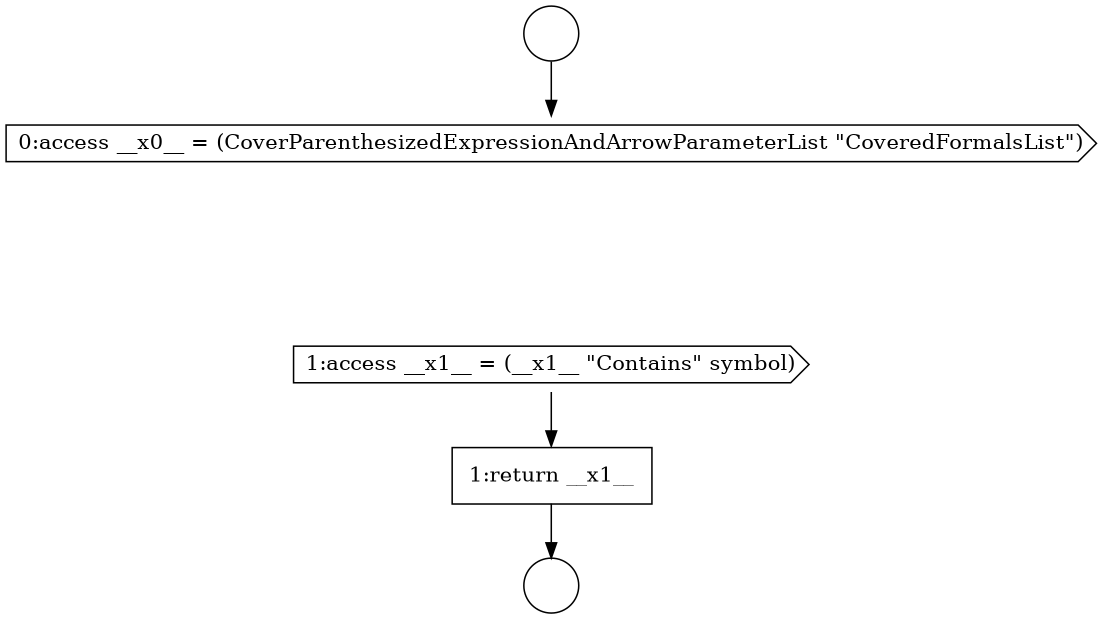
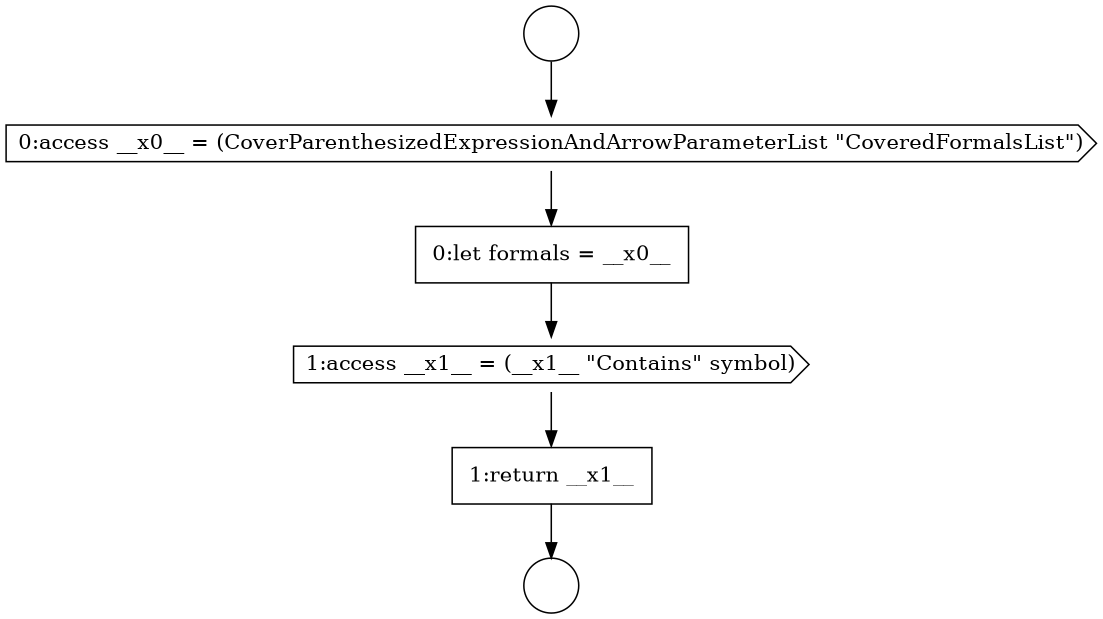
none -> (551, 254)
